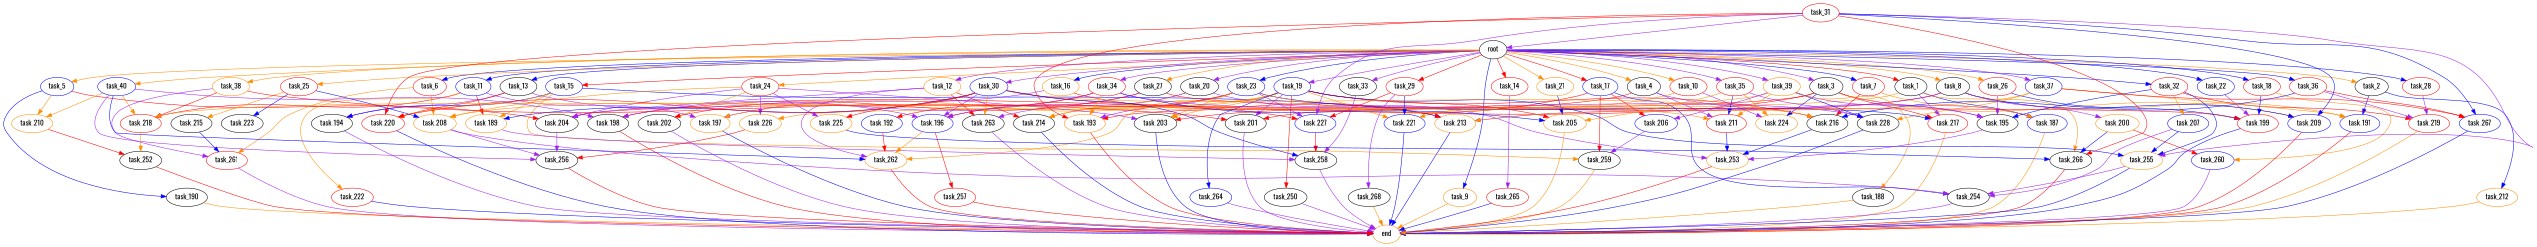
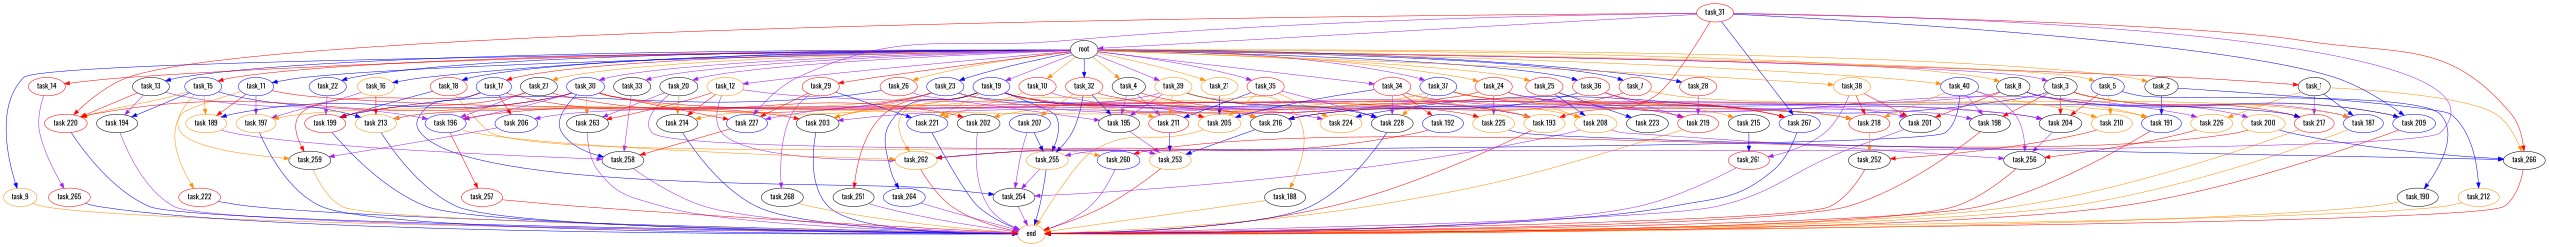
(430, 87) -> none
(1286, 197) -> (854, 197)
